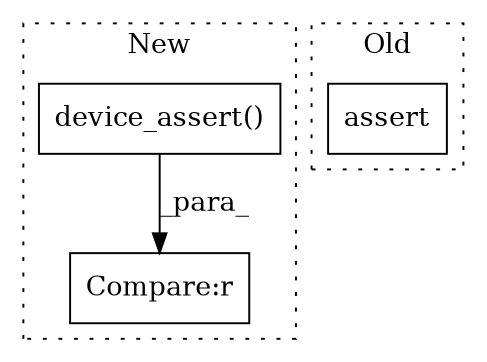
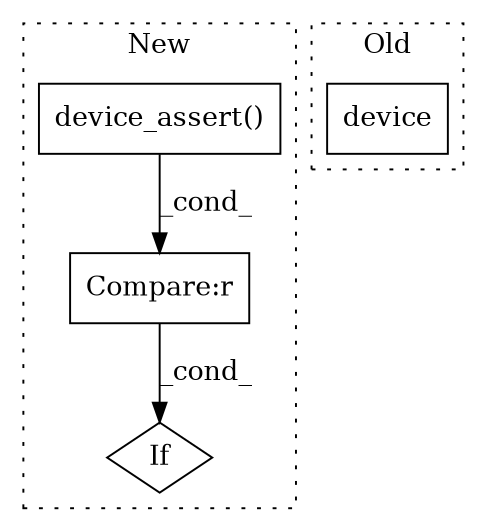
(387, 119) -> (387, 119)
(204, 203) -> (206, 203)
none -> (160, 458)
